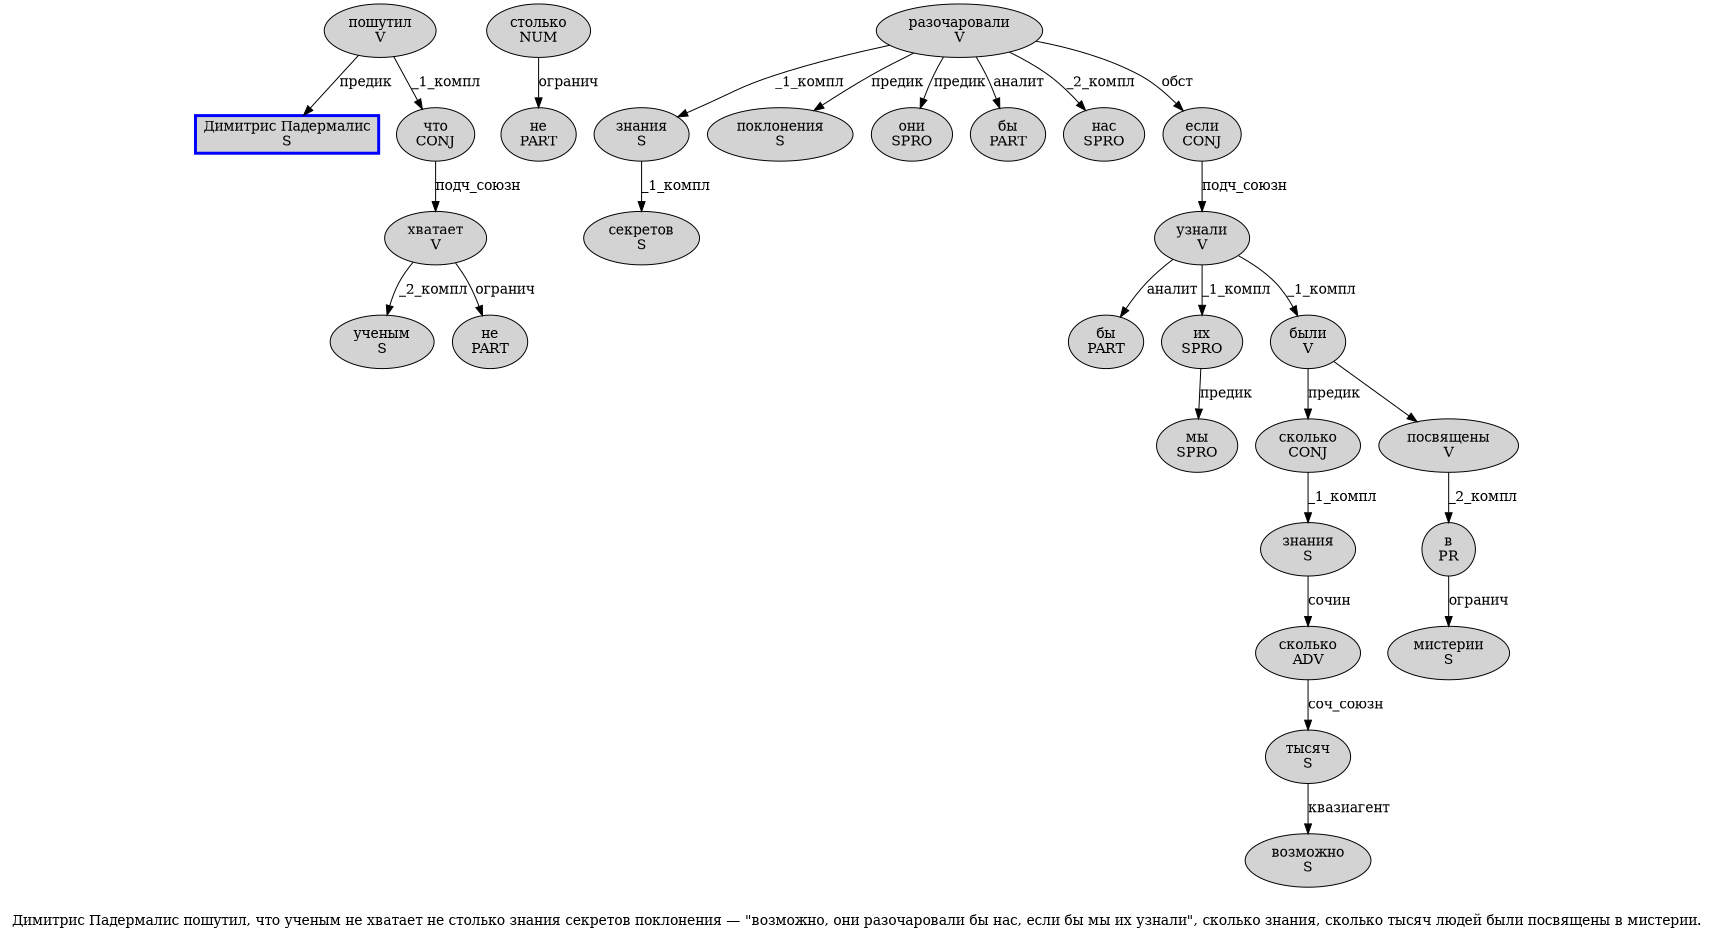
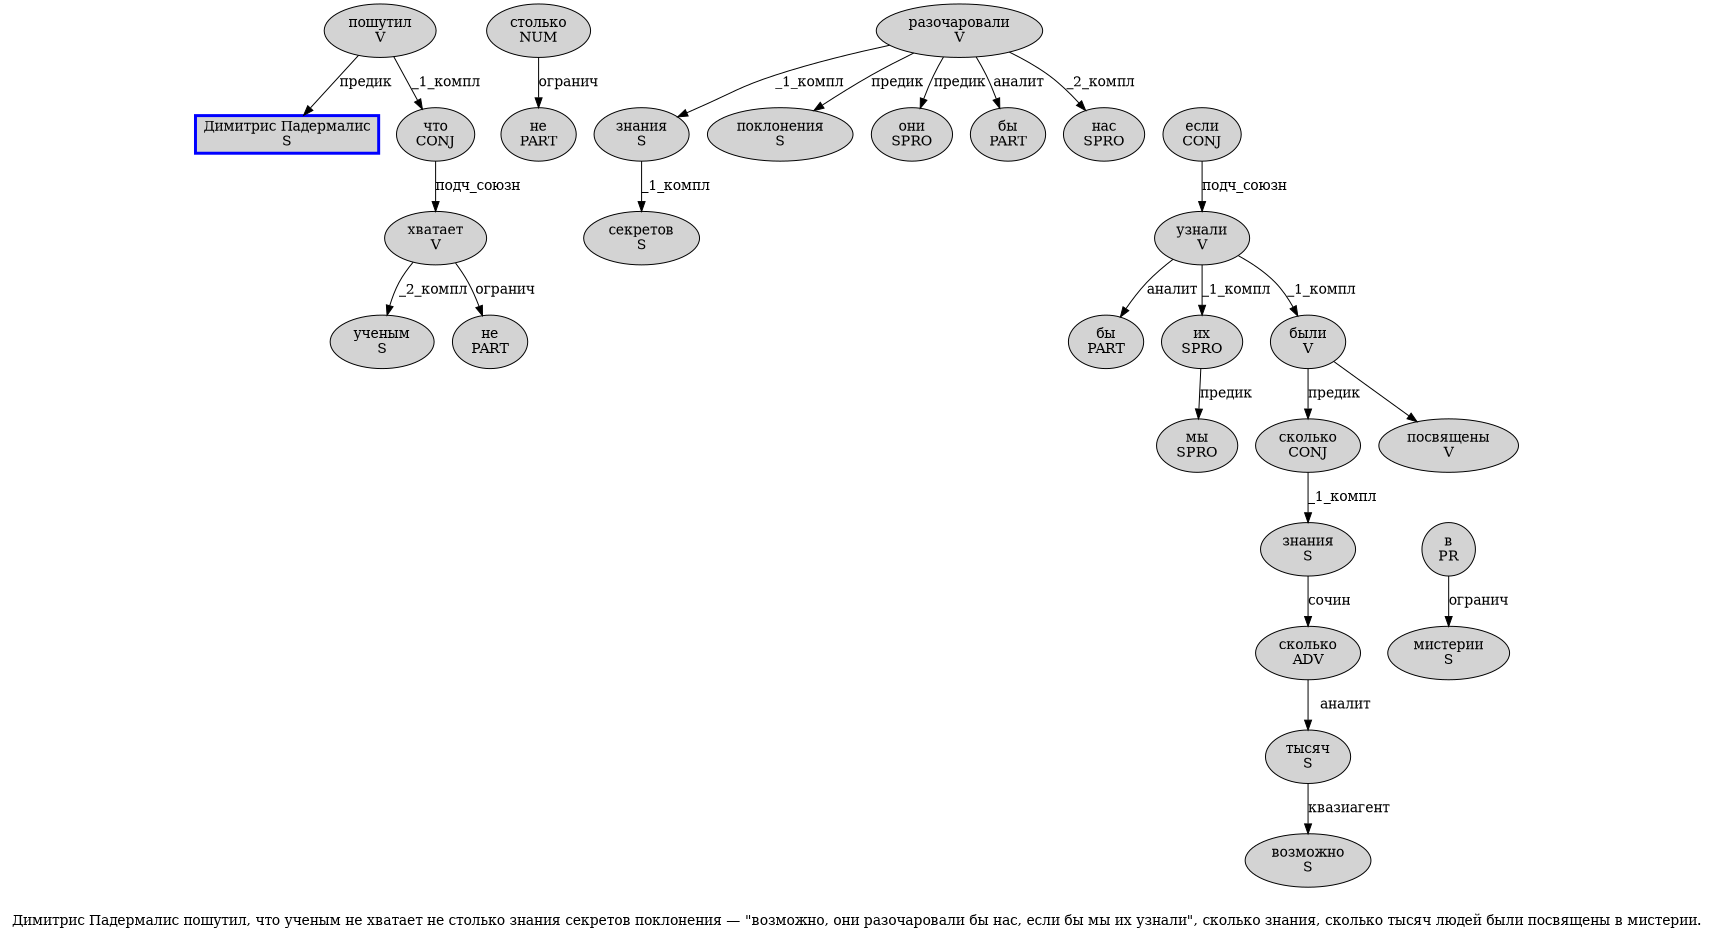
(1111, 62) -> none
(1449, 492) -> none
(1346, 705) -> (1346, 705)
